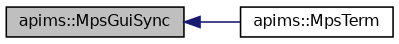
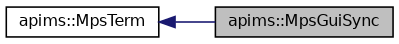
(220, 22) -> (195, 22)
